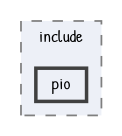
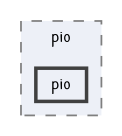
(61, 38) -> (61, 38)
